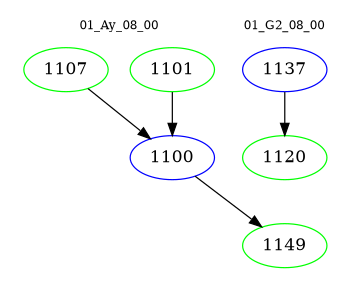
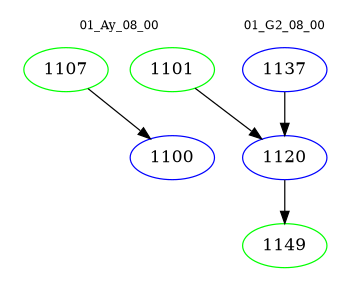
(172, 108) -> (216, 104)
(285, 158) -> (285, 158)
(223, 198) -> (285, 196)
